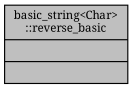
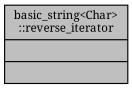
(66, 28) -> (66, 28)
